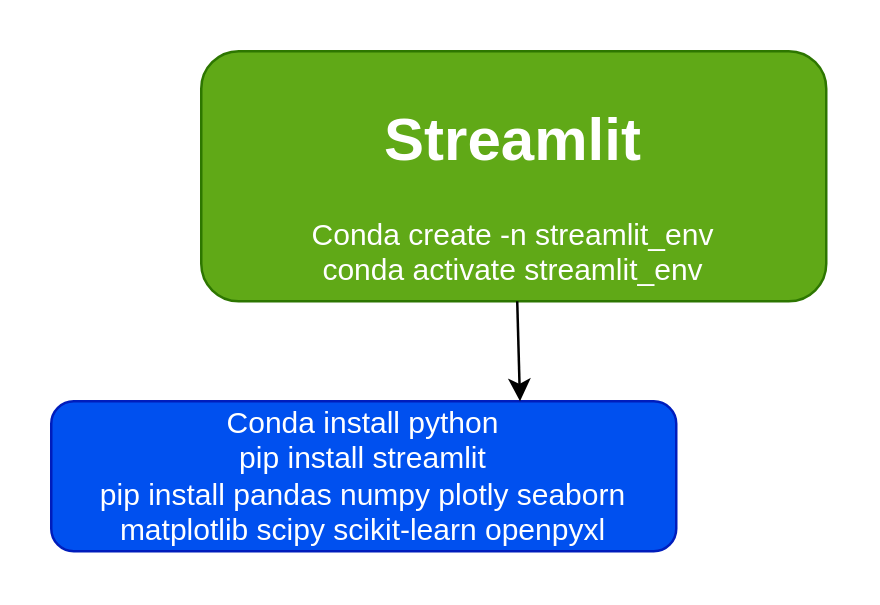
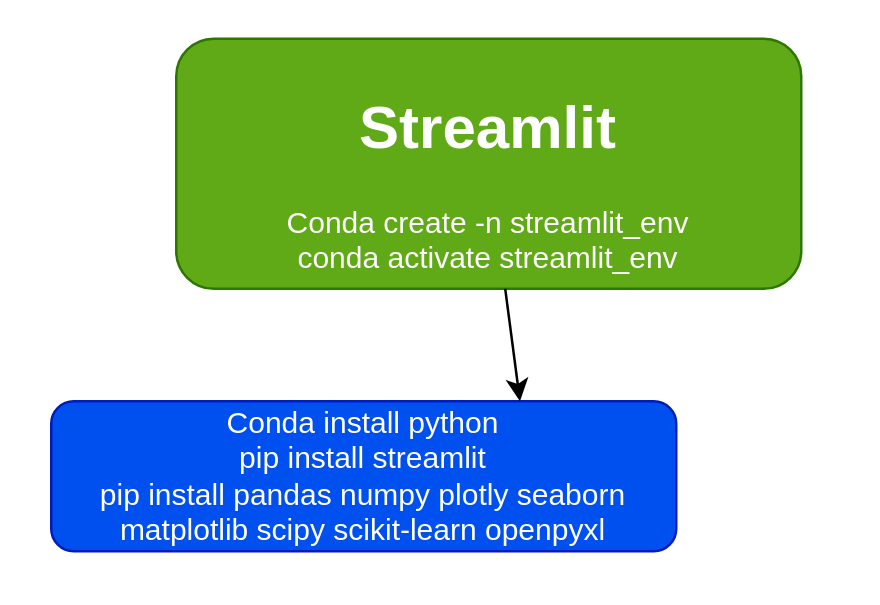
(514, 176) -> (489, 164)
